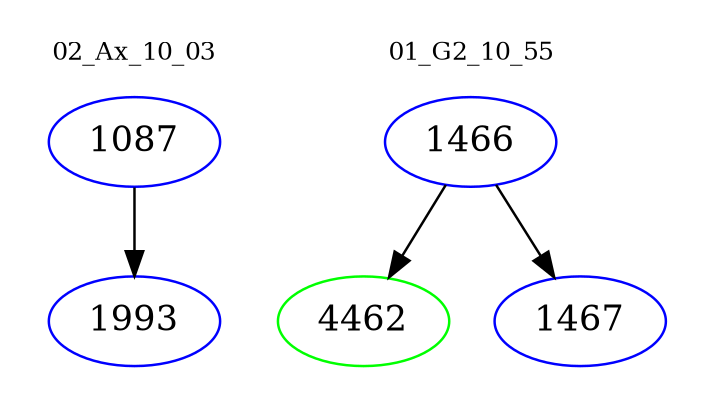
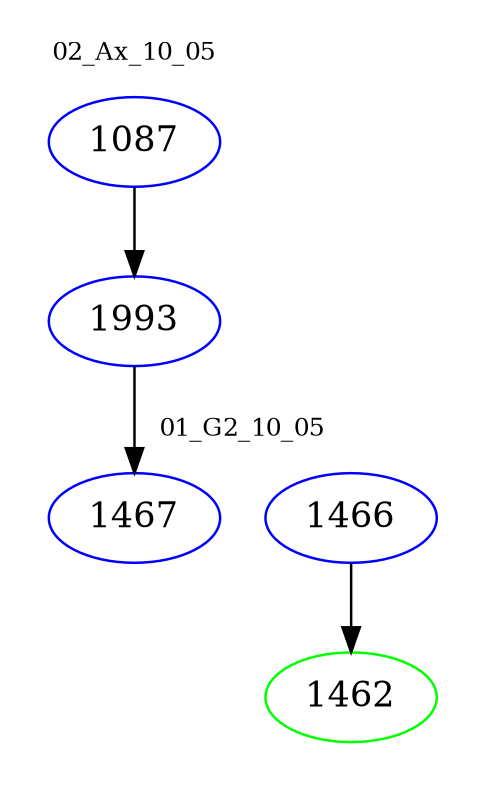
(134, 54) -> (134, 54)
(472, 54) -> (243, 430)
(518, 220) -> (134, 421)
(364, 321) -> (351, 697)
